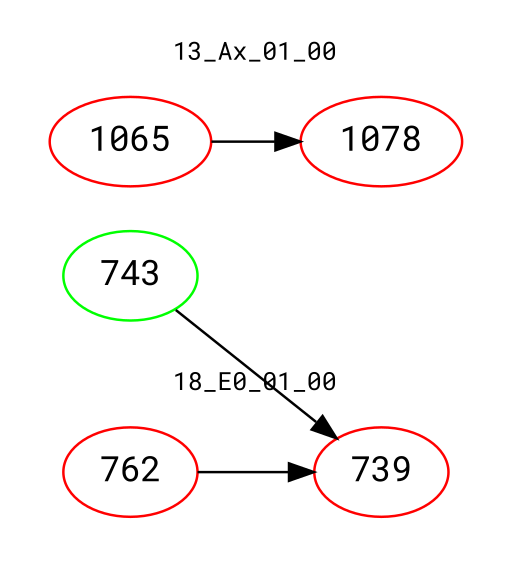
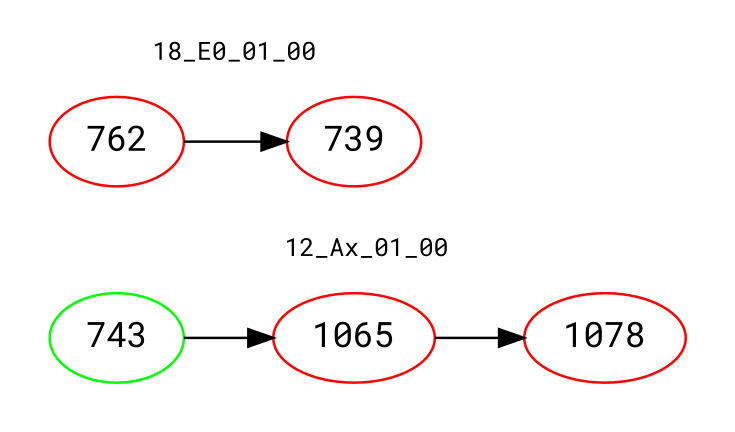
(256, 53) -> (368, 250)
(260, 377) -> (216, 338)
